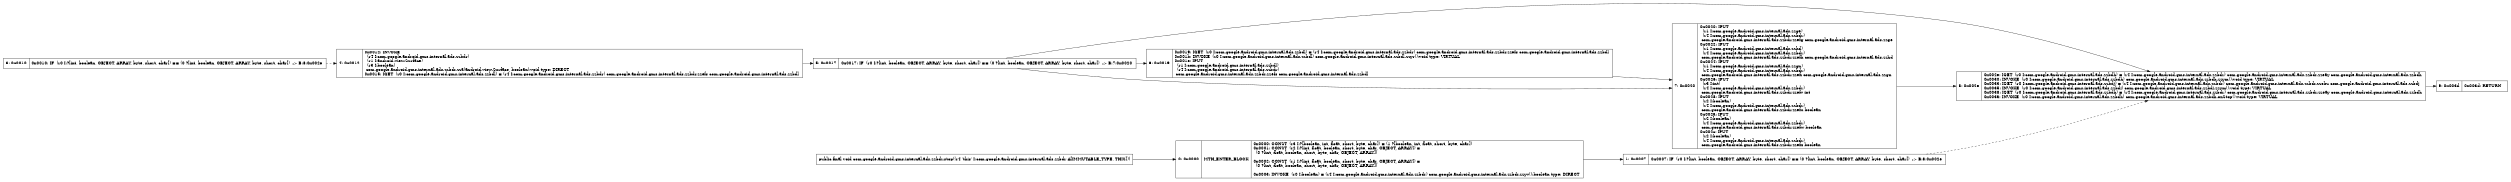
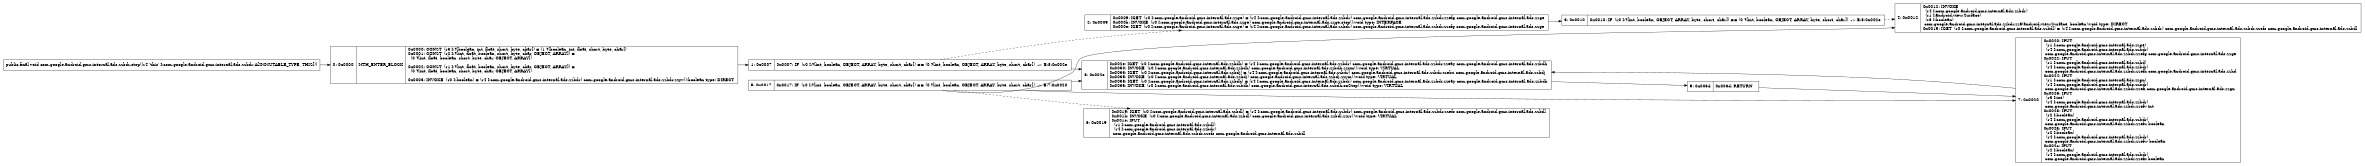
none -> (1317, 23)
(806, 63) -> (1411, 38)
(1140, 63) -> (1041, 100)
(1641, 78) -> (1886, 92)
(2037, 132) -> (1073, 69)
